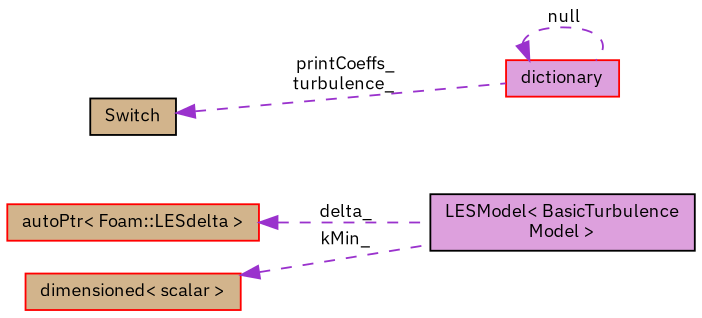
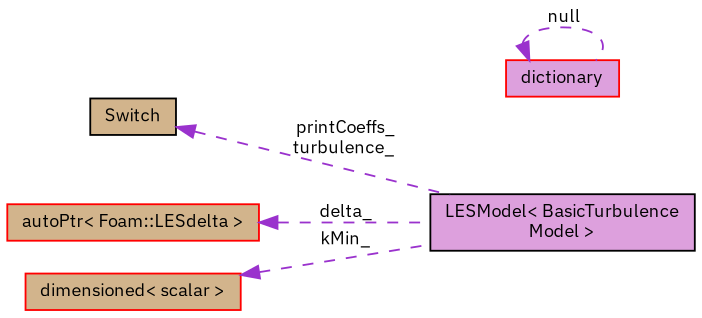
(350, 97) -> (322, 163)
